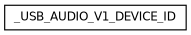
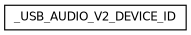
(95, 18) -> (95, 18)
